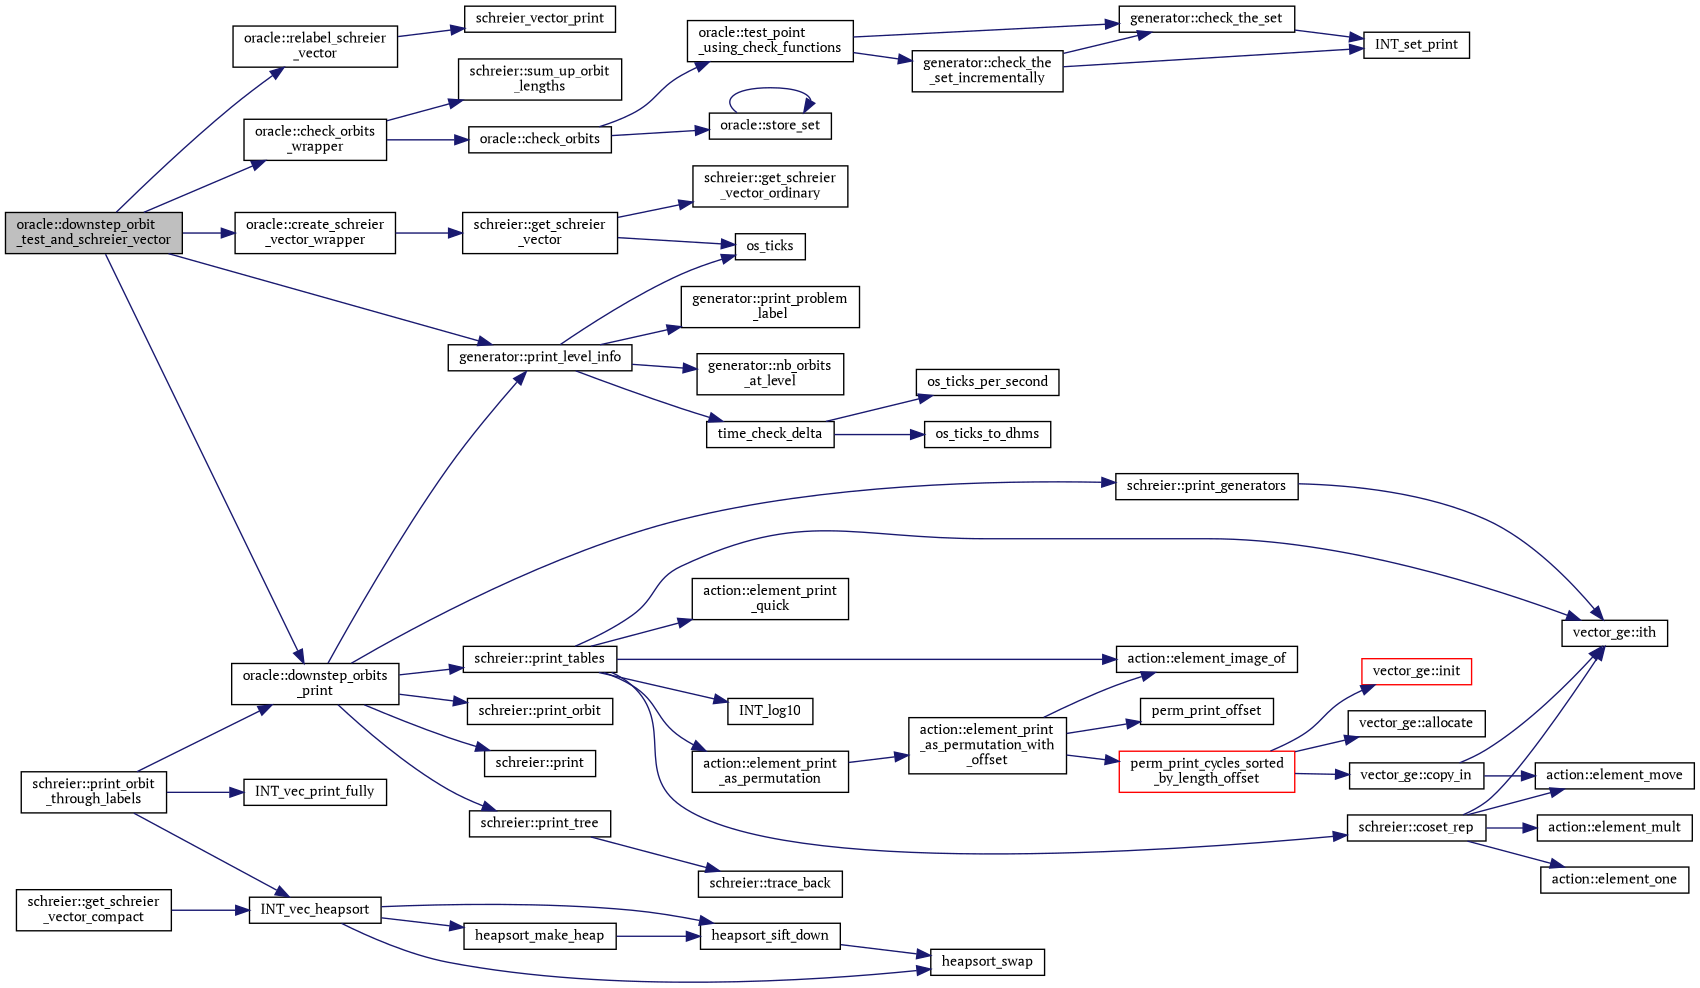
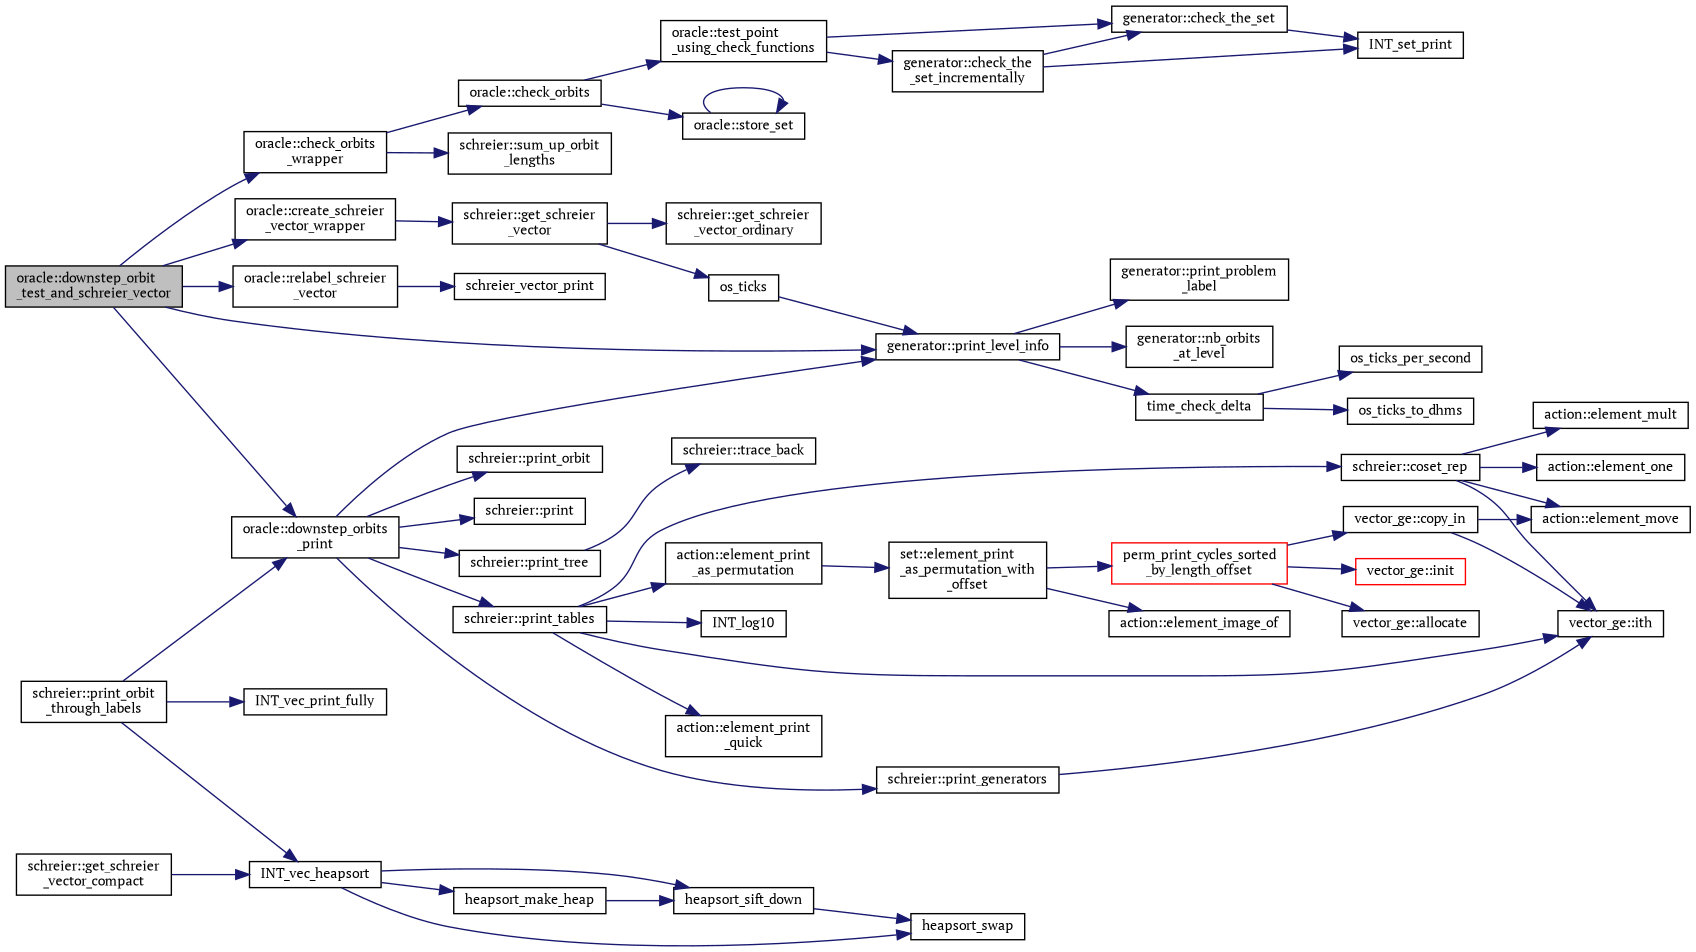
(638, 296) -> (841, 314)
(860, 659) -> none
(1207, 711) -> none
(988, 746) -> (968, 570)
